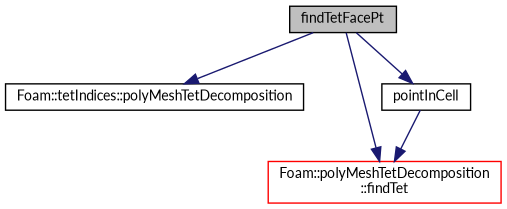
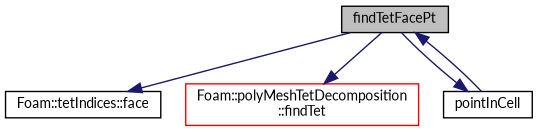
(155, 97) -> (83, 105)
(410, 130) -> (455, 65)
